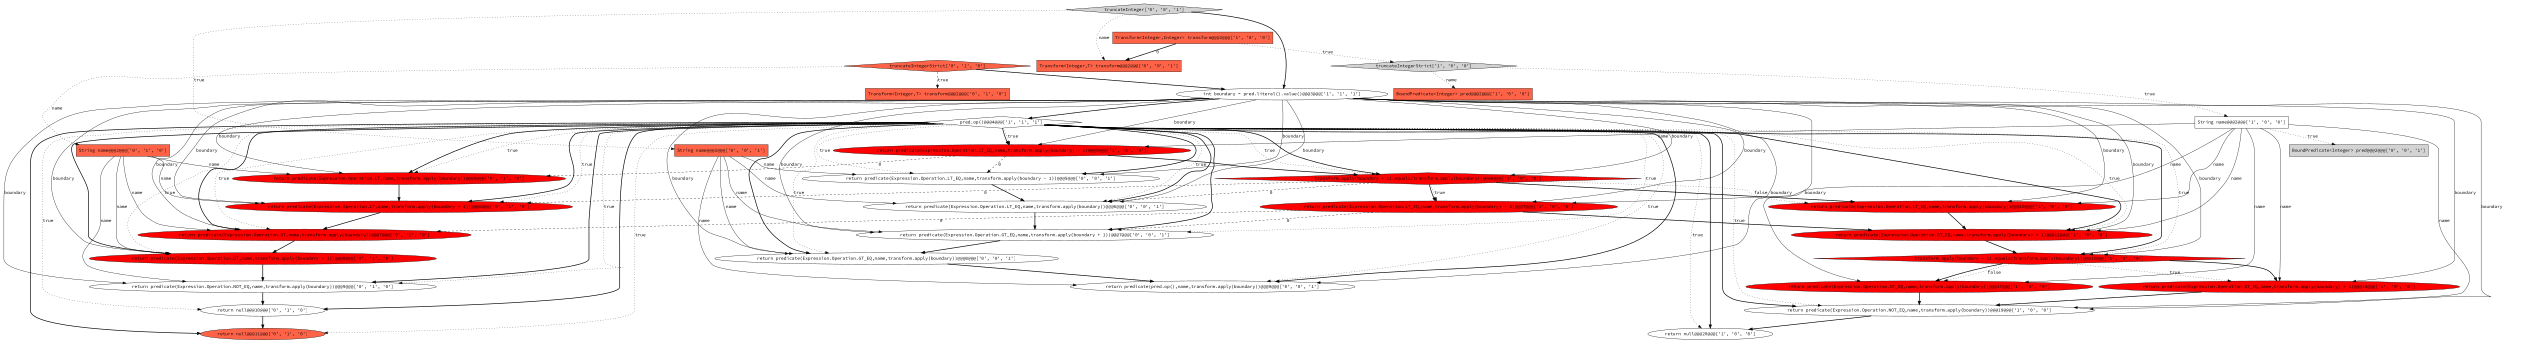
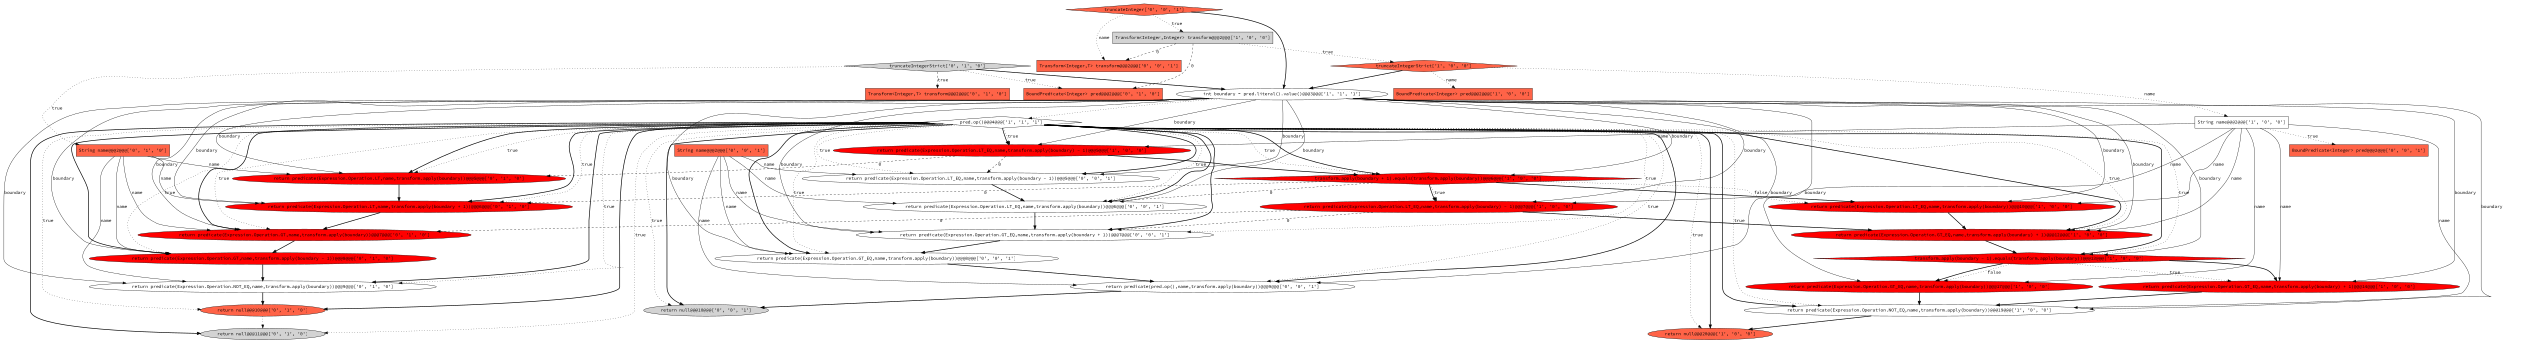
(1144, 10) -> (1144, 10)
(357, 22) -> (1167, 23)
(1193, 38) -> (1193, 38)
(1152, 51) -> (1152, 51)
(938, 66) -> (938, 66)
(1424, 66) -> (1424, 66)
none -> (1358, 79)
none -> (1093, 94)
(2150, 94) -> (2150, 94)
(1126, 107) -> (1126, 107)
(57, 108) -> (57, 108)
(2359, 150) -> (2359, 150)
(263, 310) -> (263, 310)
none -> (706, 310)
(263, 321) -> (263, 321)
(263, 334) -> (263, 334)
(1710, 334) -> (1710, 334)
